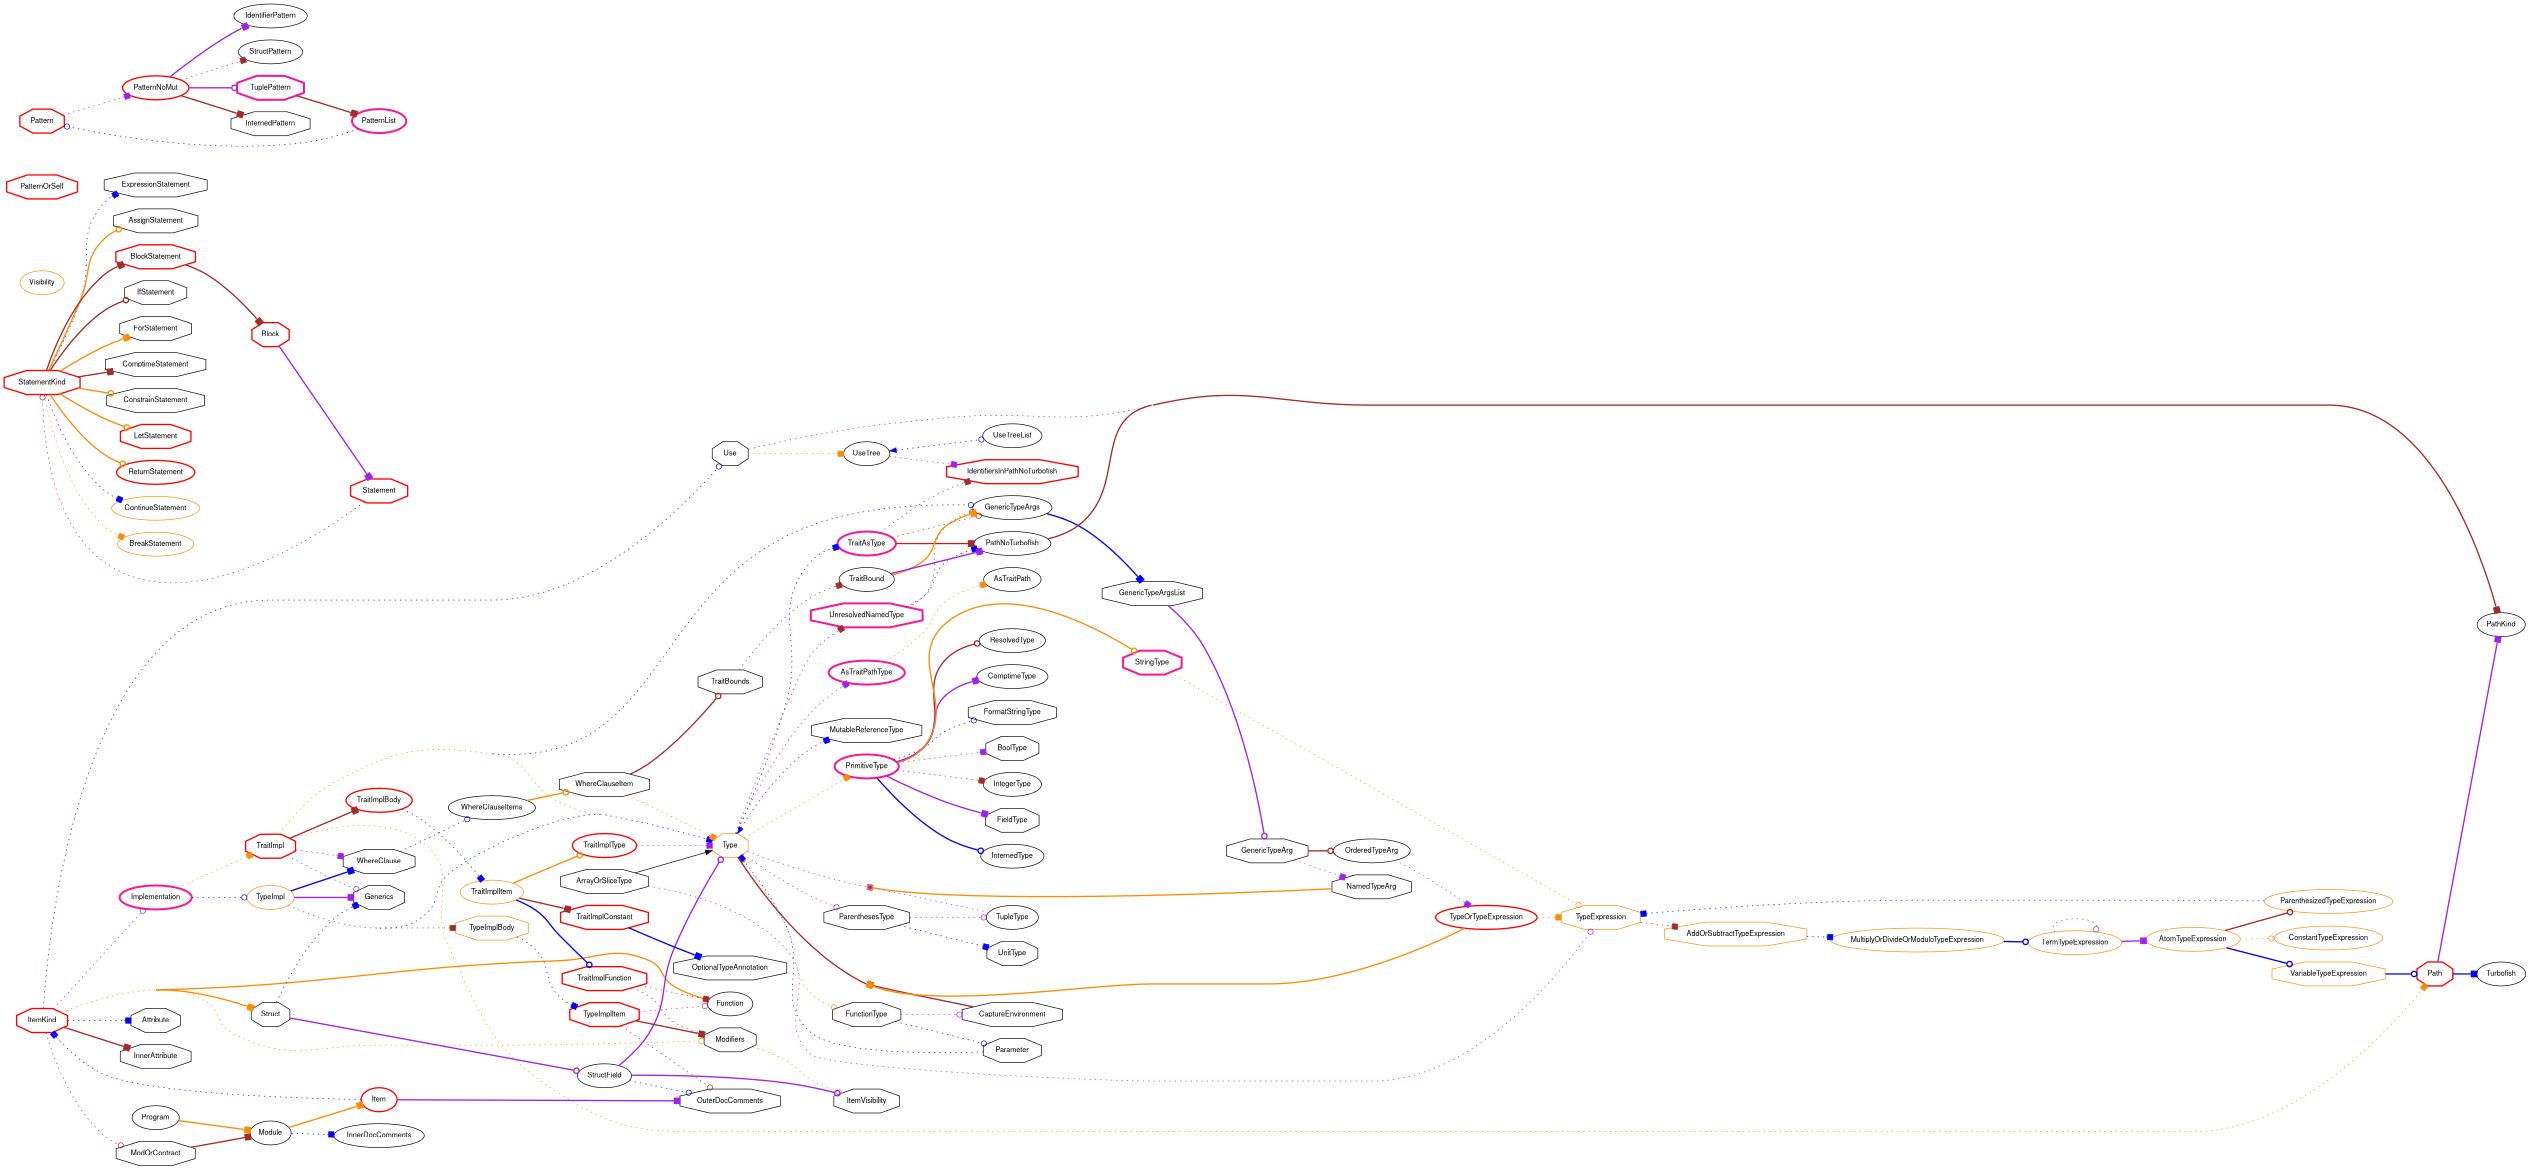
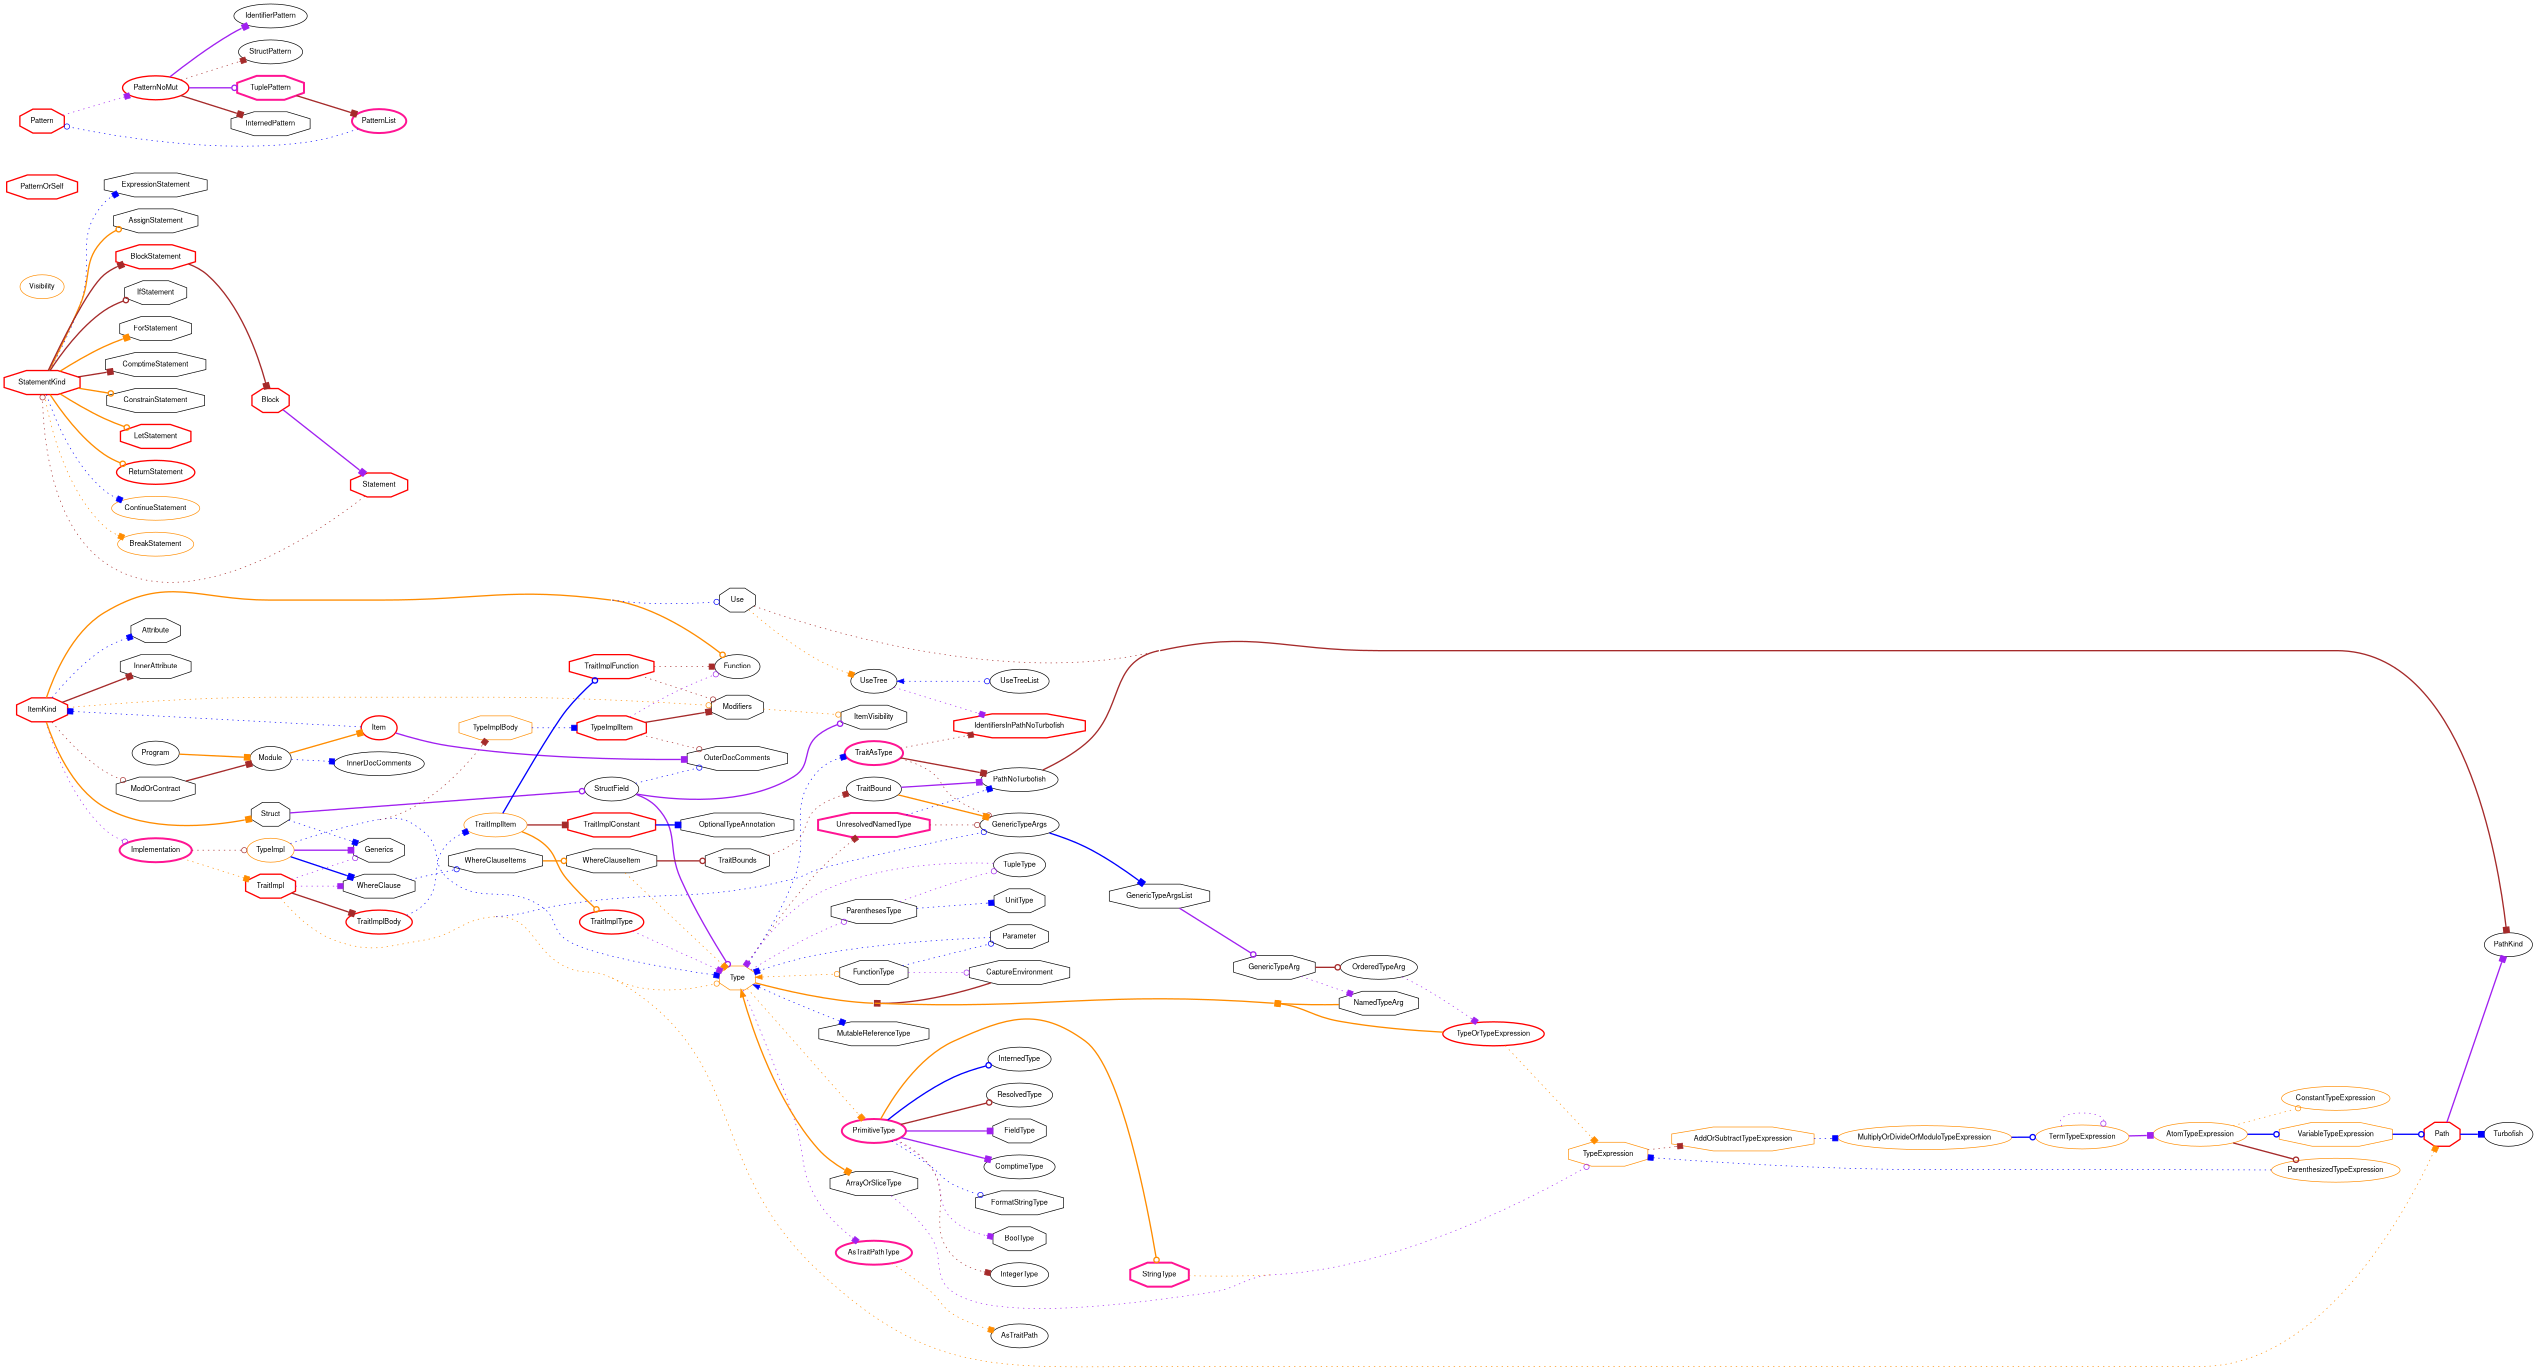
(492, 808) -> (495, 861)
(217, 897) -> (217, 850)
none -> (778, 1087)
